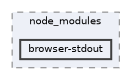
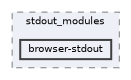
(66, 22) -> (66, 22)
